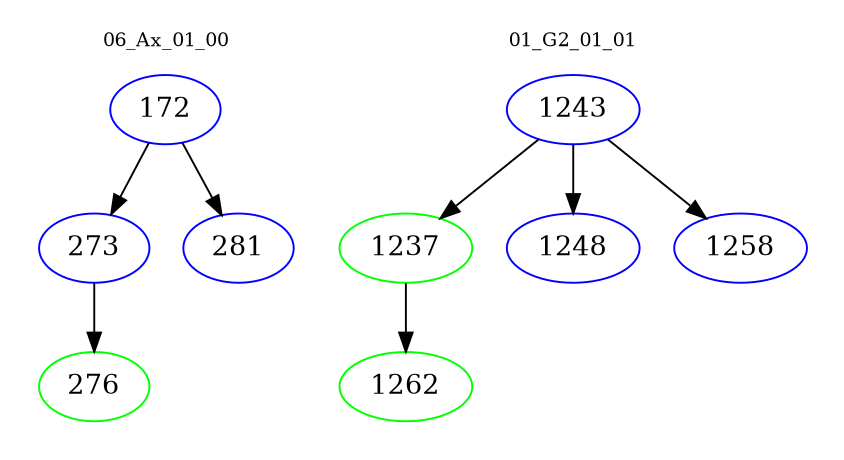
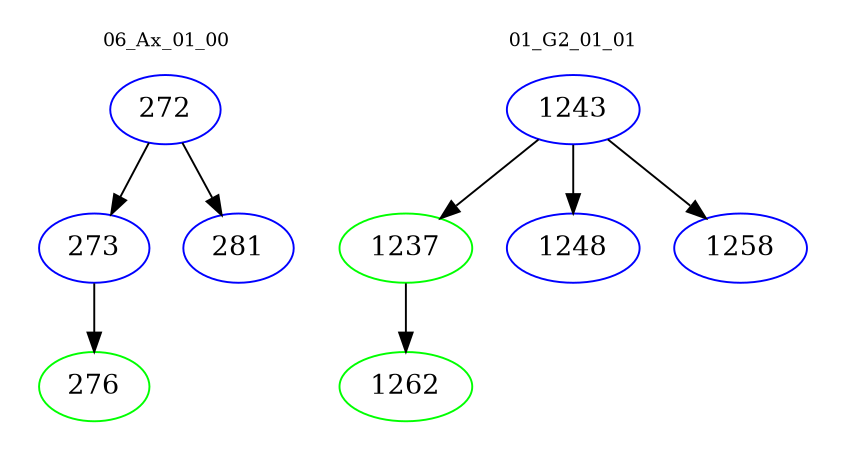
(165, 110) -> (165, 110)
